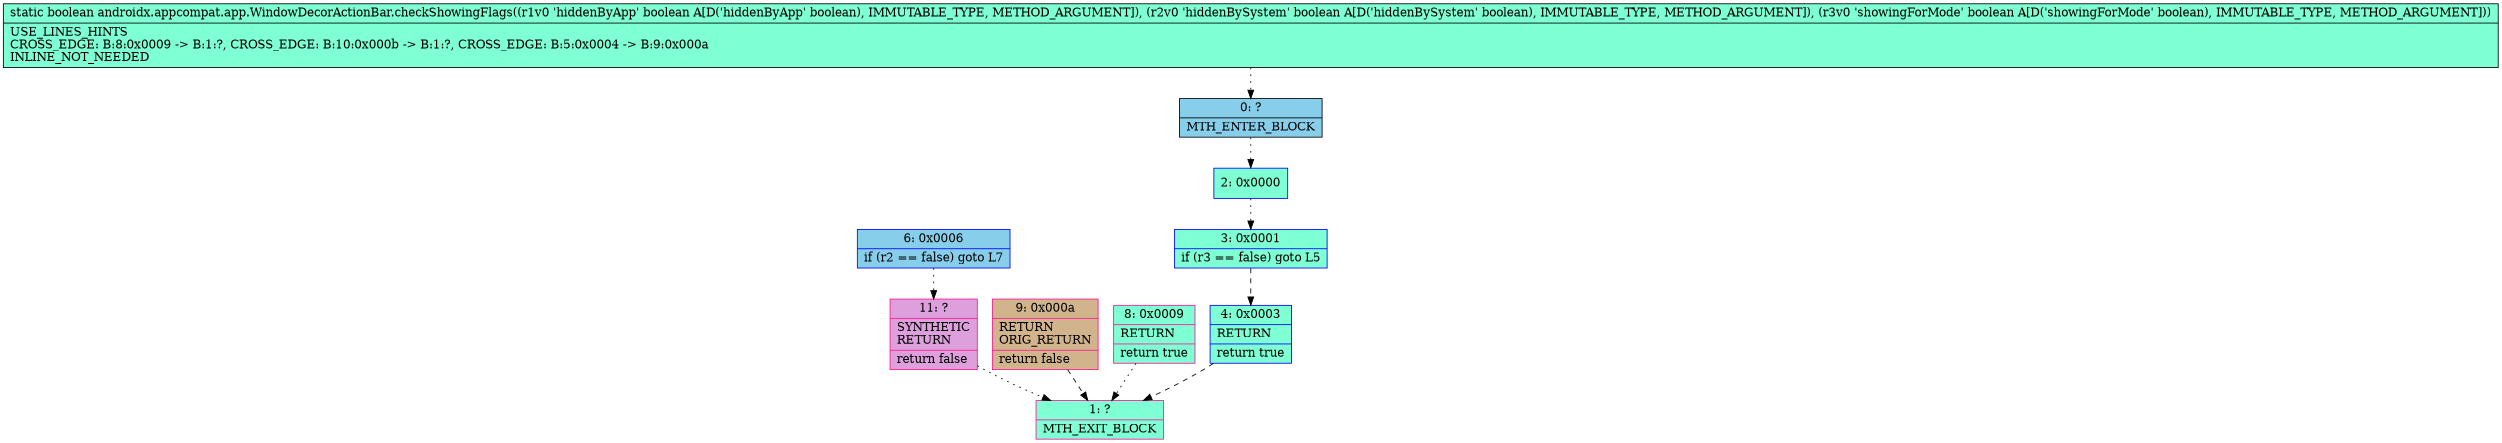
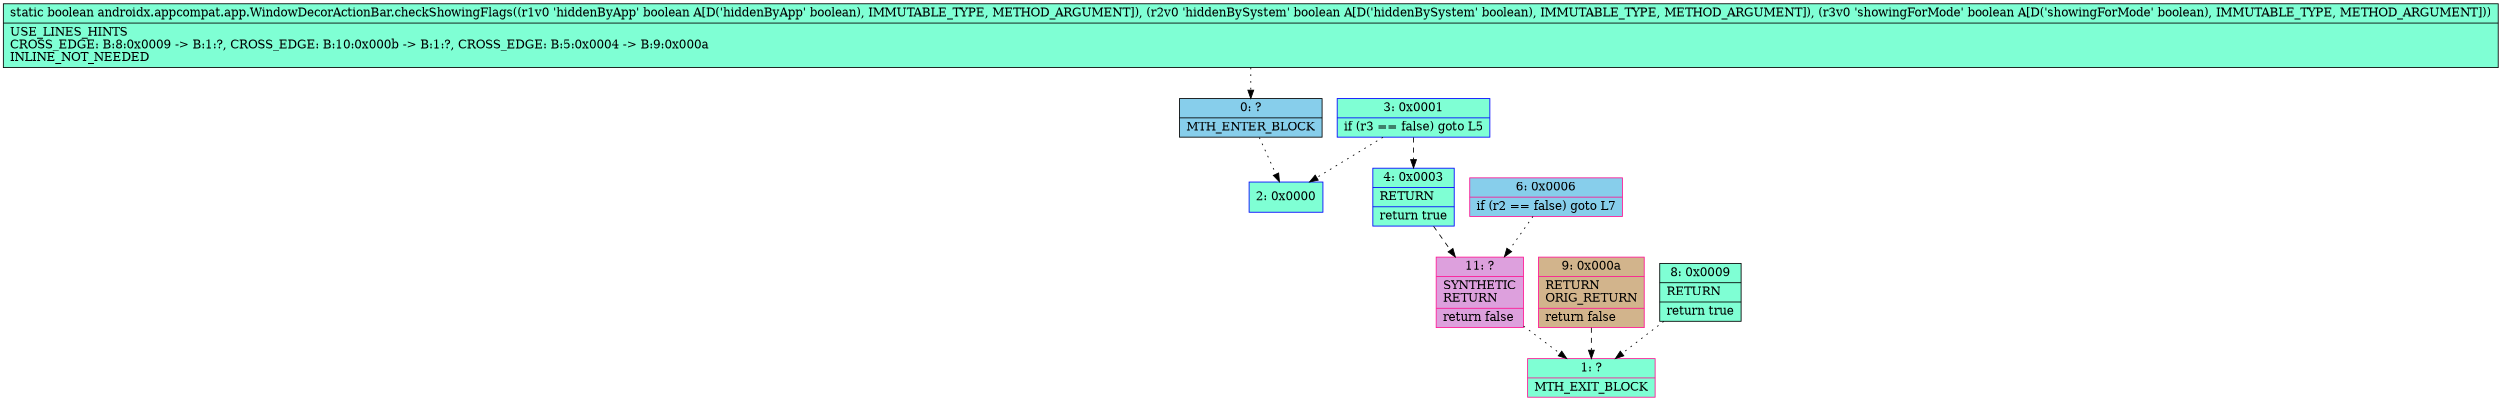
(1251, 210) -> (1350, 157)
(934, 249) -> (1546, 197)
(1154, 334) -> (1700, 292)
(1183, 381) -> (1442, 238)
